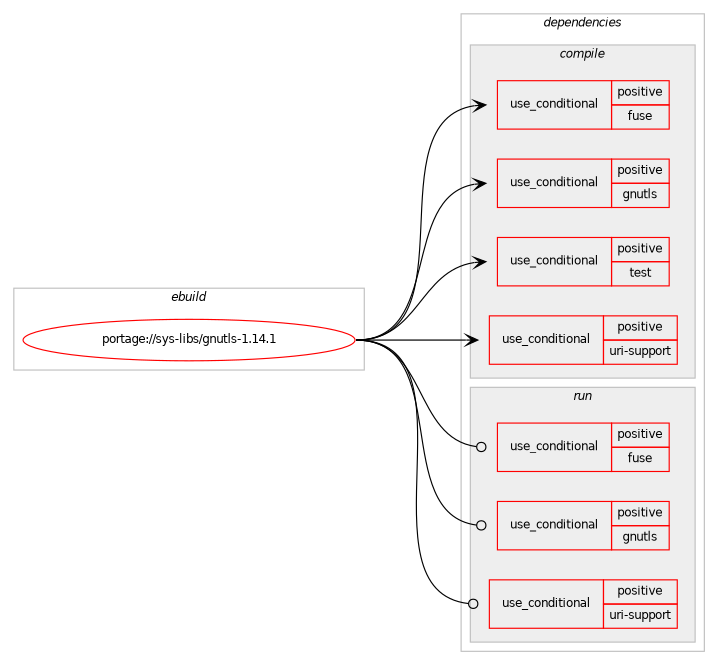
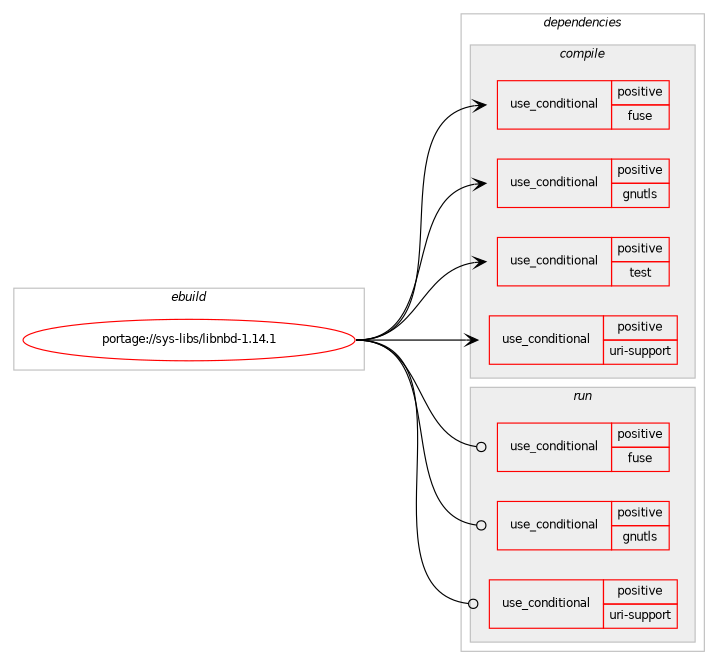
(189, 340) -> (189, 340)
